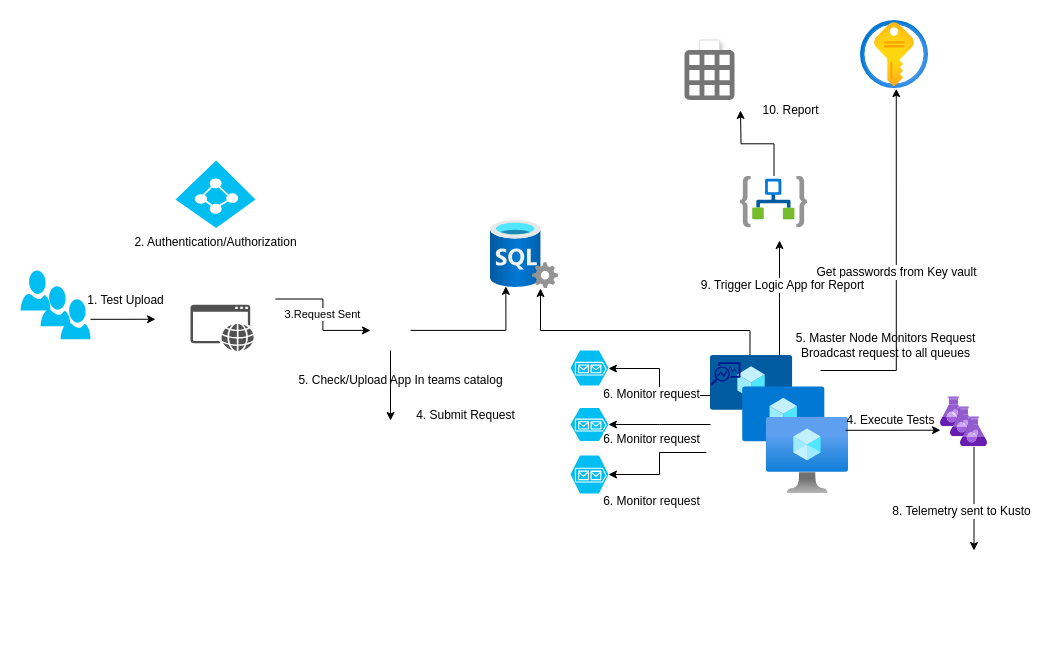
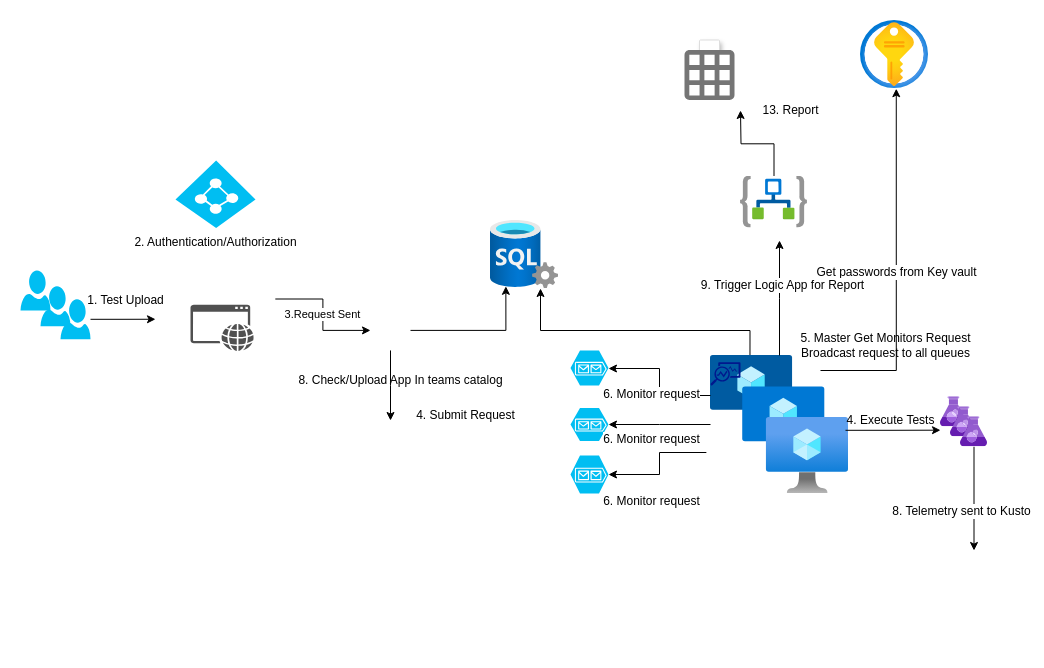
(791, 111) -> (791, 111)
(886, 346) -> (886, 346)
(401, 381) -> (401, 381)
